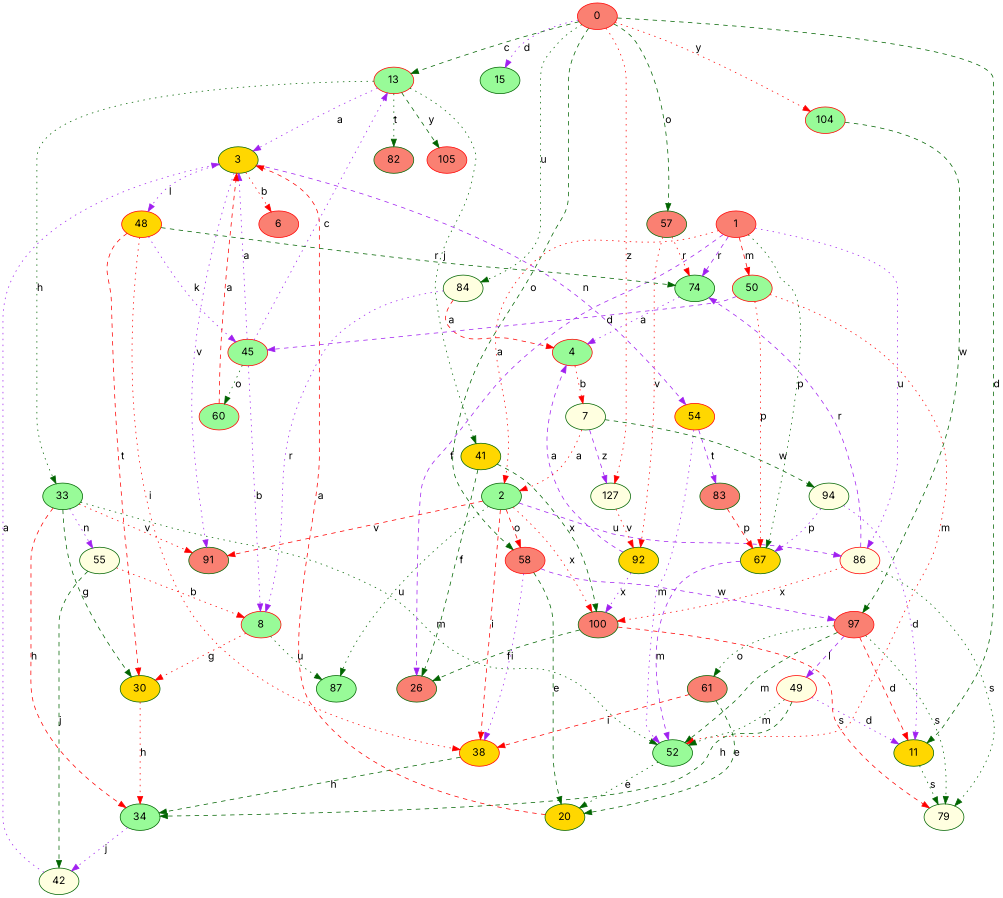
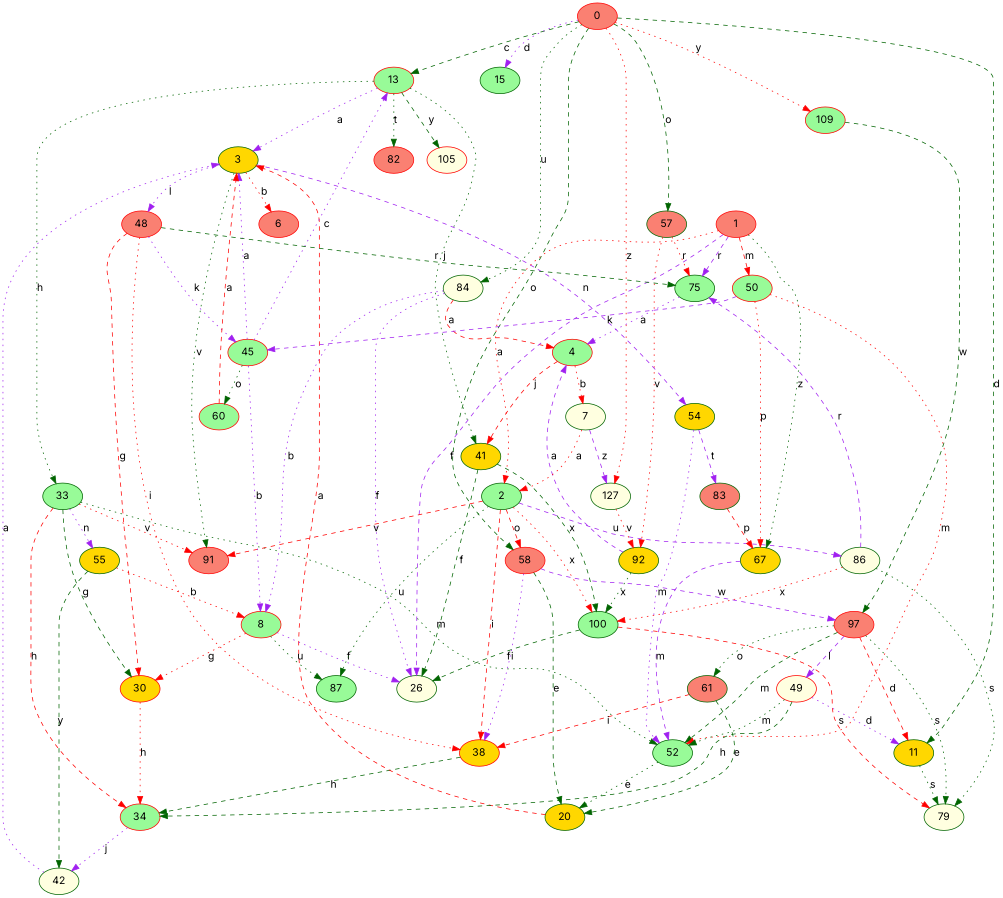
(825, 120) -> (825, 120)
(394, 160) -> (394, 160)
(447, 160) -> (447, 160)
(142, 224) -> (142, 224)
(695, 288) -> (695, 288)
(610, 320) -> (610, 320)
(898, 337) -> none
(194, 355) -> (194, 355)
(801, 385) -> (801, 385)
none -> (520, 395)
(695, 417) -> (695, 417)
(123, 457) -> (123, 457)
(291, 457) -> (291, 457)
none -> (375, 464)
(829, 496) -> none
(100, 560) -> (100, 560)
(209, 560) -> (209, 560)
(860, 560) -> (860, 560)
(620, 590) -> (620, 590)
(598, 625) -> (598, 625)
none -> (334, 657)
(140, 689) -> (140, 689)
(417, 689) -> (417, 689)
(60, 721) -> (60, 721)
(140, 817) -> (140, 817)
